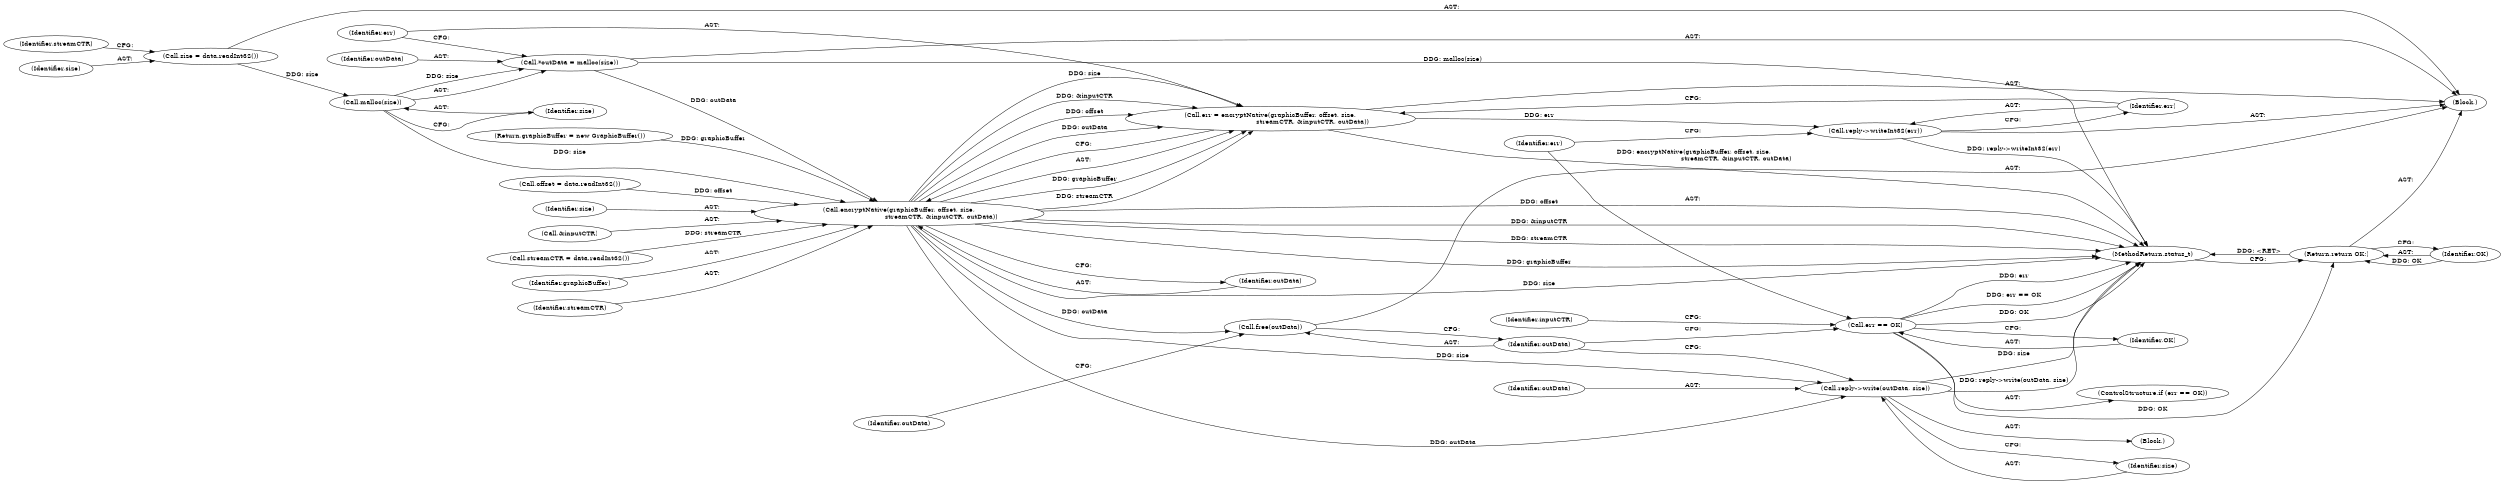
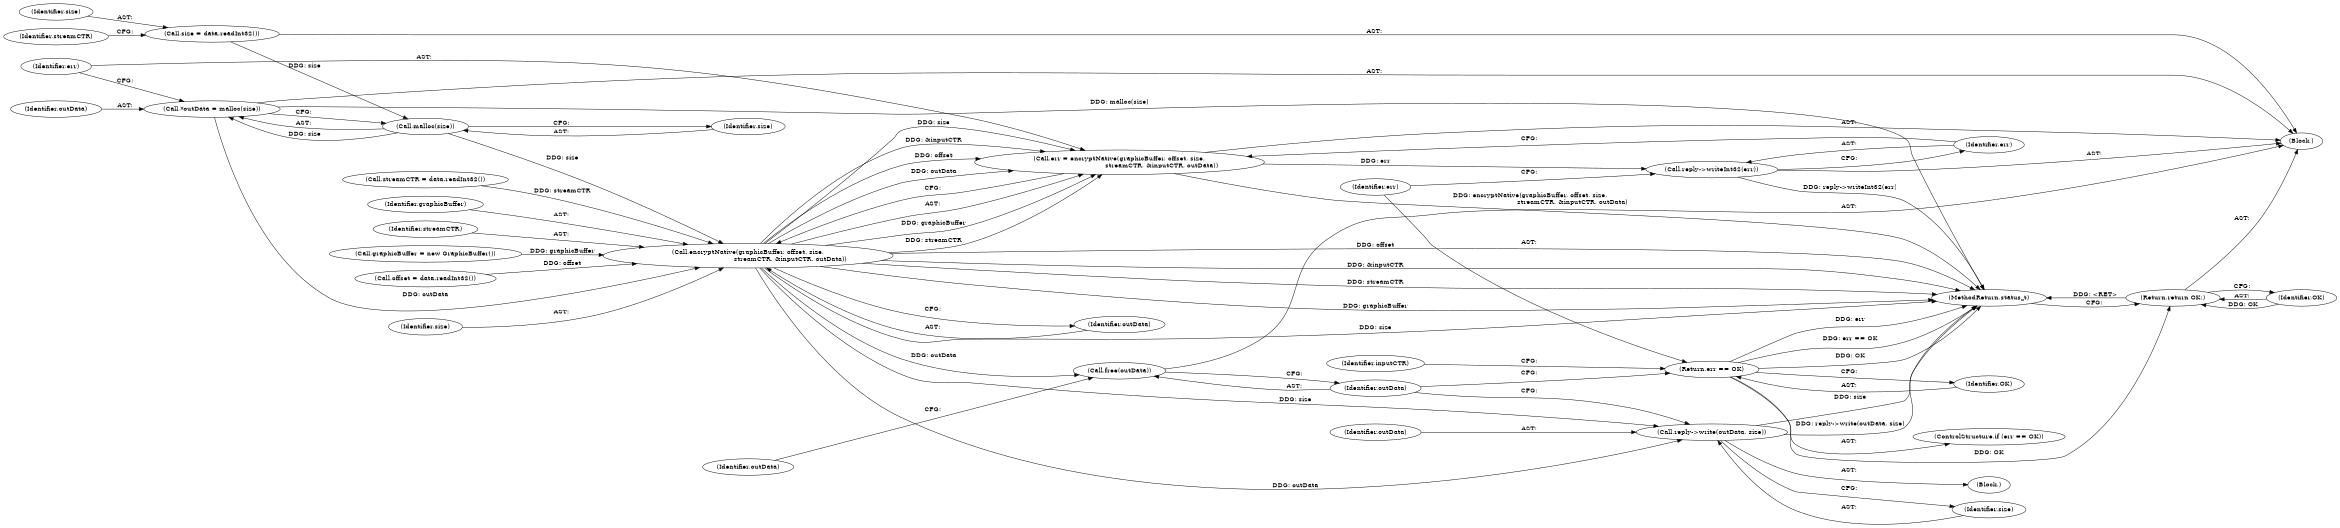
none -> (325, 118)
(570, 136) -> (426, 254)
(570, 234) -> none
(1876, 325) -> (1712, 369)
